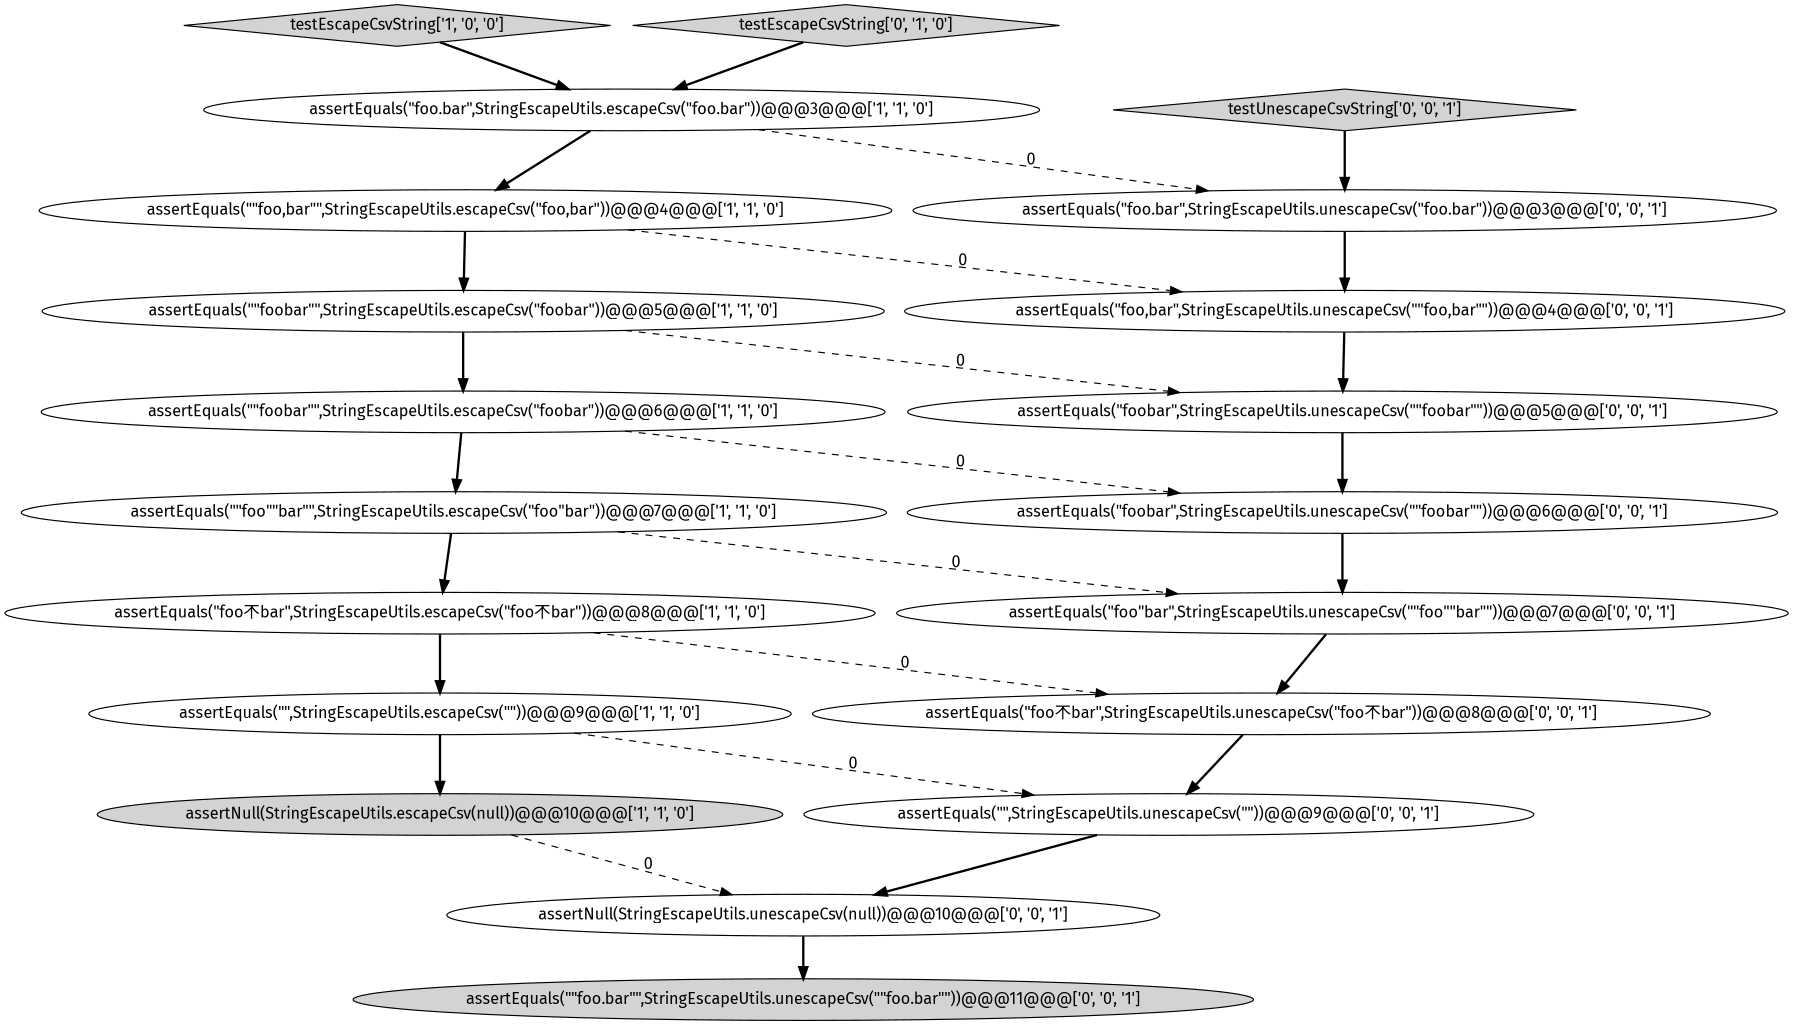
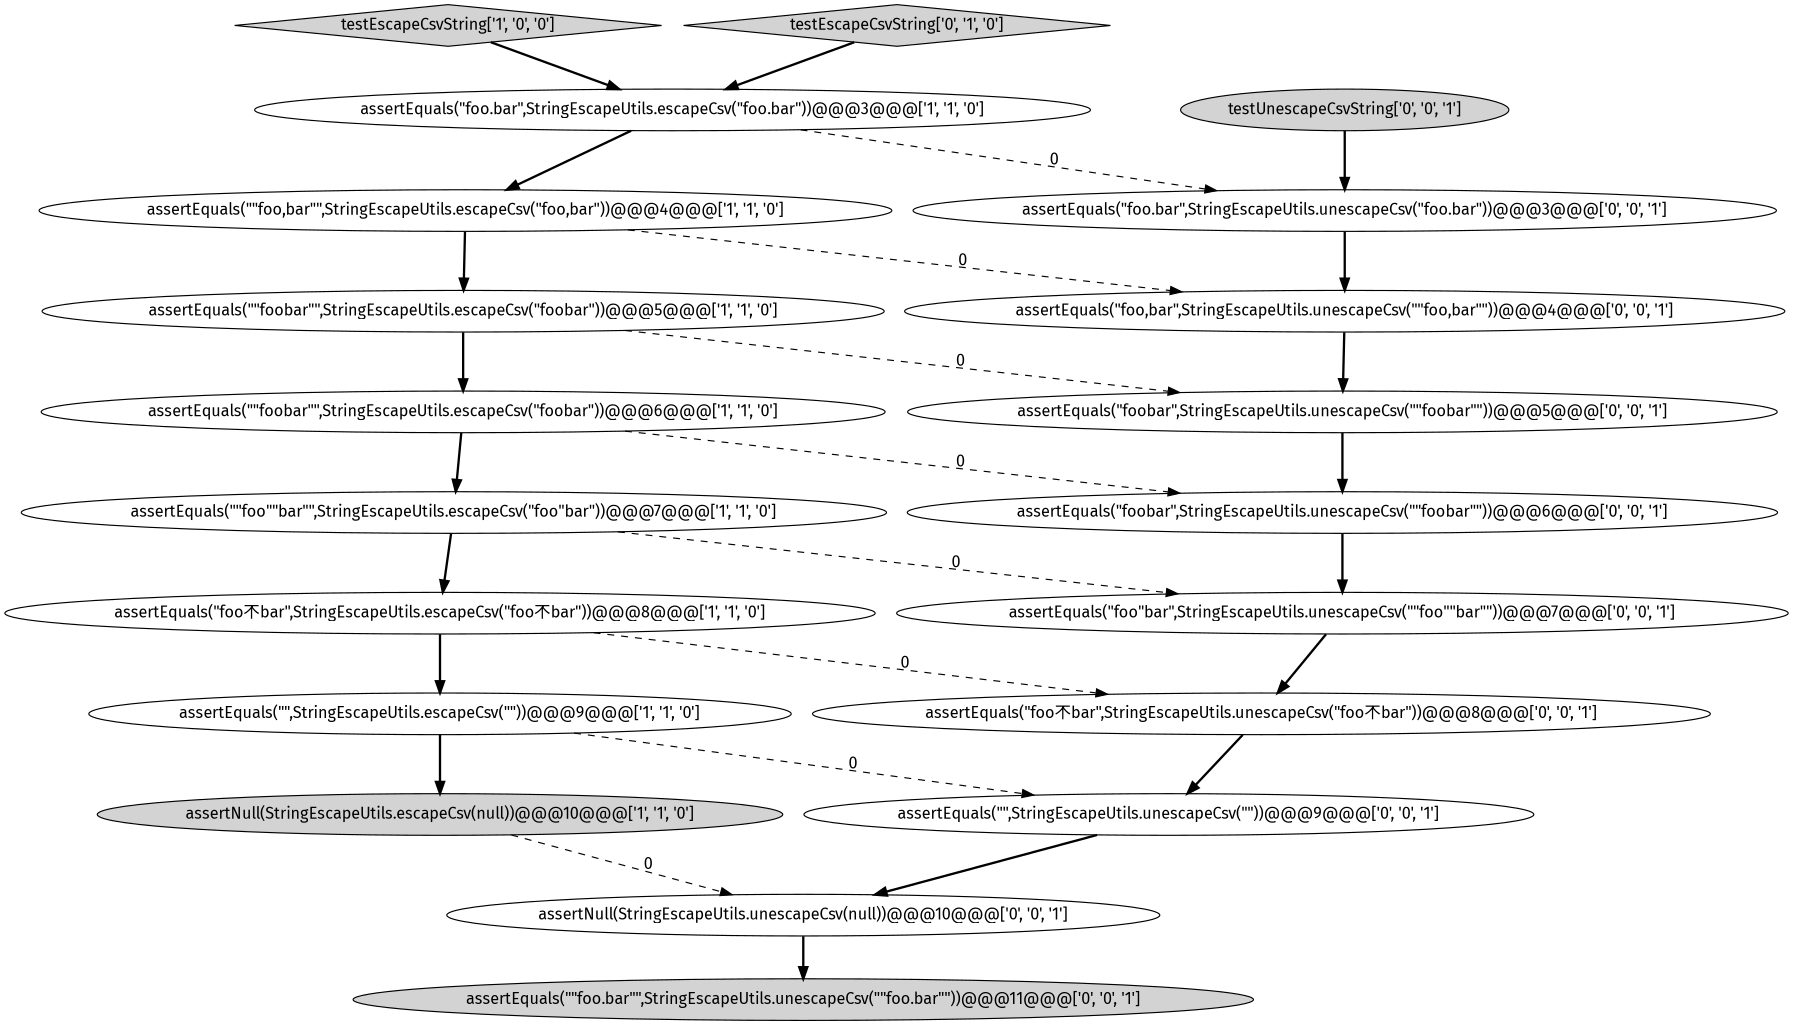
(1345, 110) -> (1345, 110)
